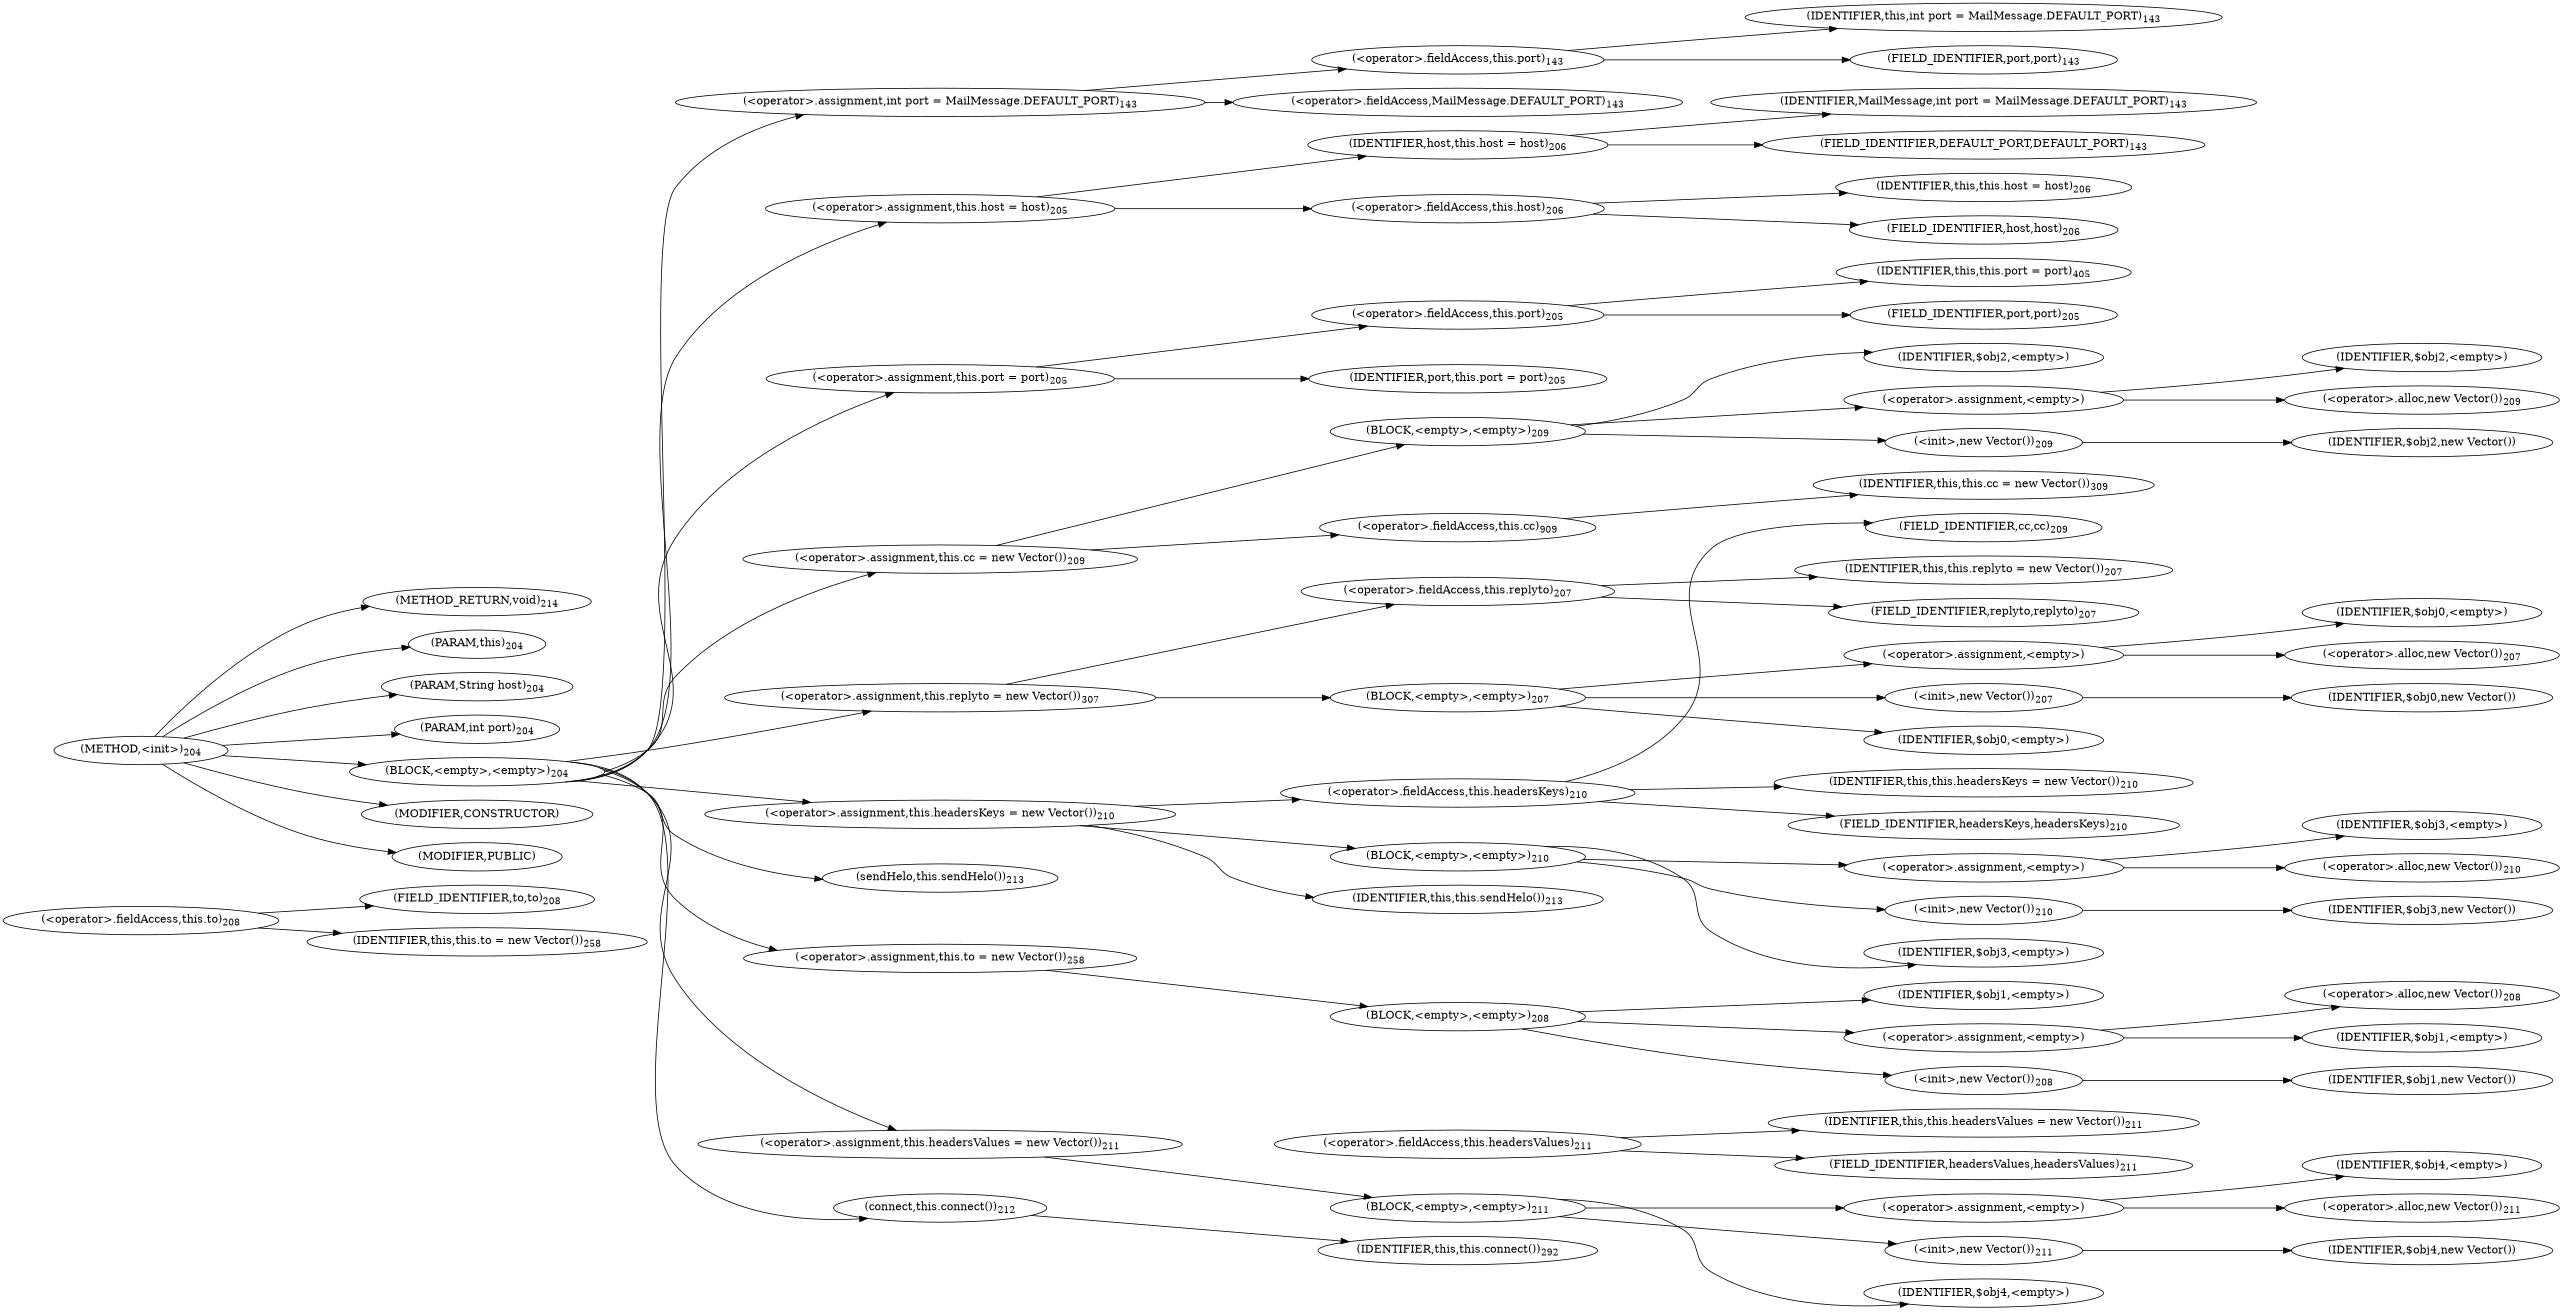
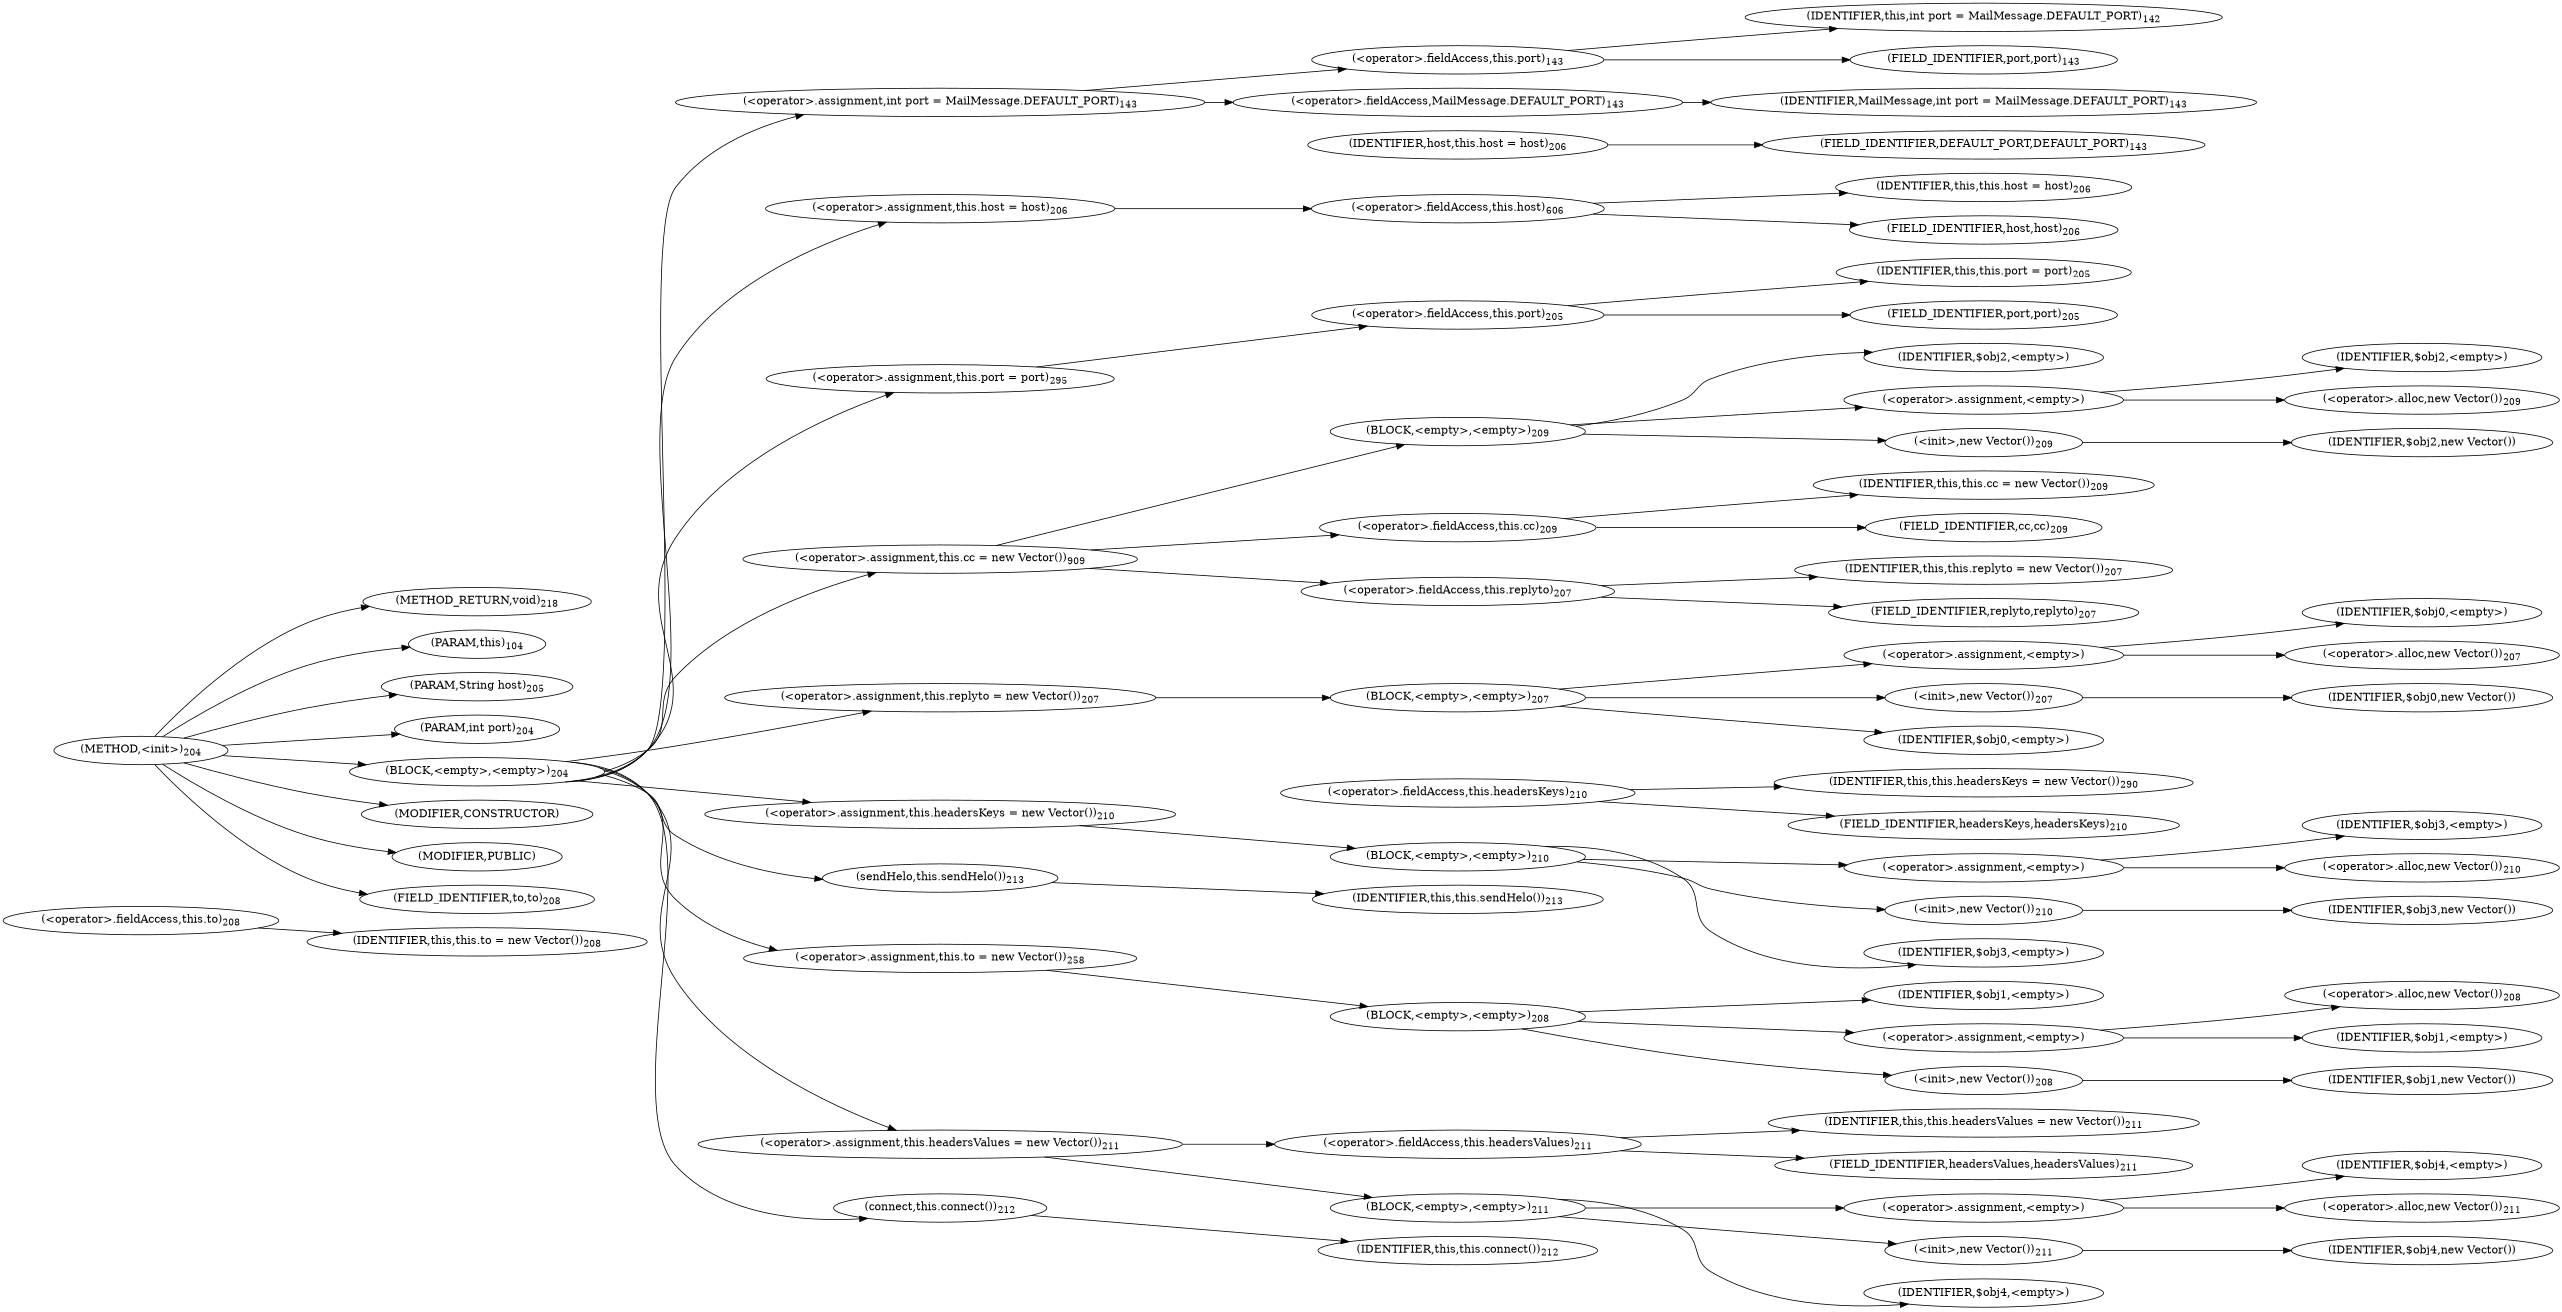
(2152, 16) -> (2152, 16)
(1696, 125) -> (1693, 102)
(1197, 177) -> none
(1059, 207) -> (1059, 207)
(1555, 207) -> (1555, 207)
(2082, 271) -> (2082, 271)
(1059, 378) -> (1059, 378)
(1458, 379) -> none
(2099, 484) -> (2099, 484)
(1549, 526) -> (1549, 526)
(1076, 558) -> (1076, 558)
(550, 600) -> (550, 600)
(1692, 622) -> (1727, 528)
(515, 643) -> (515, 643)
(1196, 645) -> (1205, 576)
(535, 685) -> (535, 685)
(1091, 697) -> (1091, 697)
(2129, 782) -> (2129, 782)
(1214, 803) -> none
(1200, 855) -> (1184, 888)
(312, 910) -> (248, 845)
(592, 941) -> (592, 941)
none -> (1224, 1144)
(1550, 1249) -> (1550, 1249)
